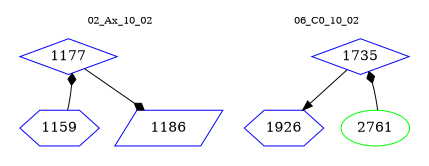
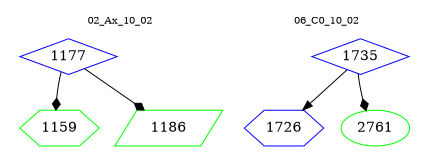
(375, 97) -> (360, 86)
(70, 98) -> (58, 85)
(60, 128) -> (60, 128)
(169, 128) -> (169, 128)
(284, 128) -> (284, 128)
